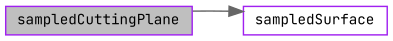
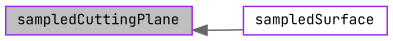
(211, 11) -> (225, 30)
